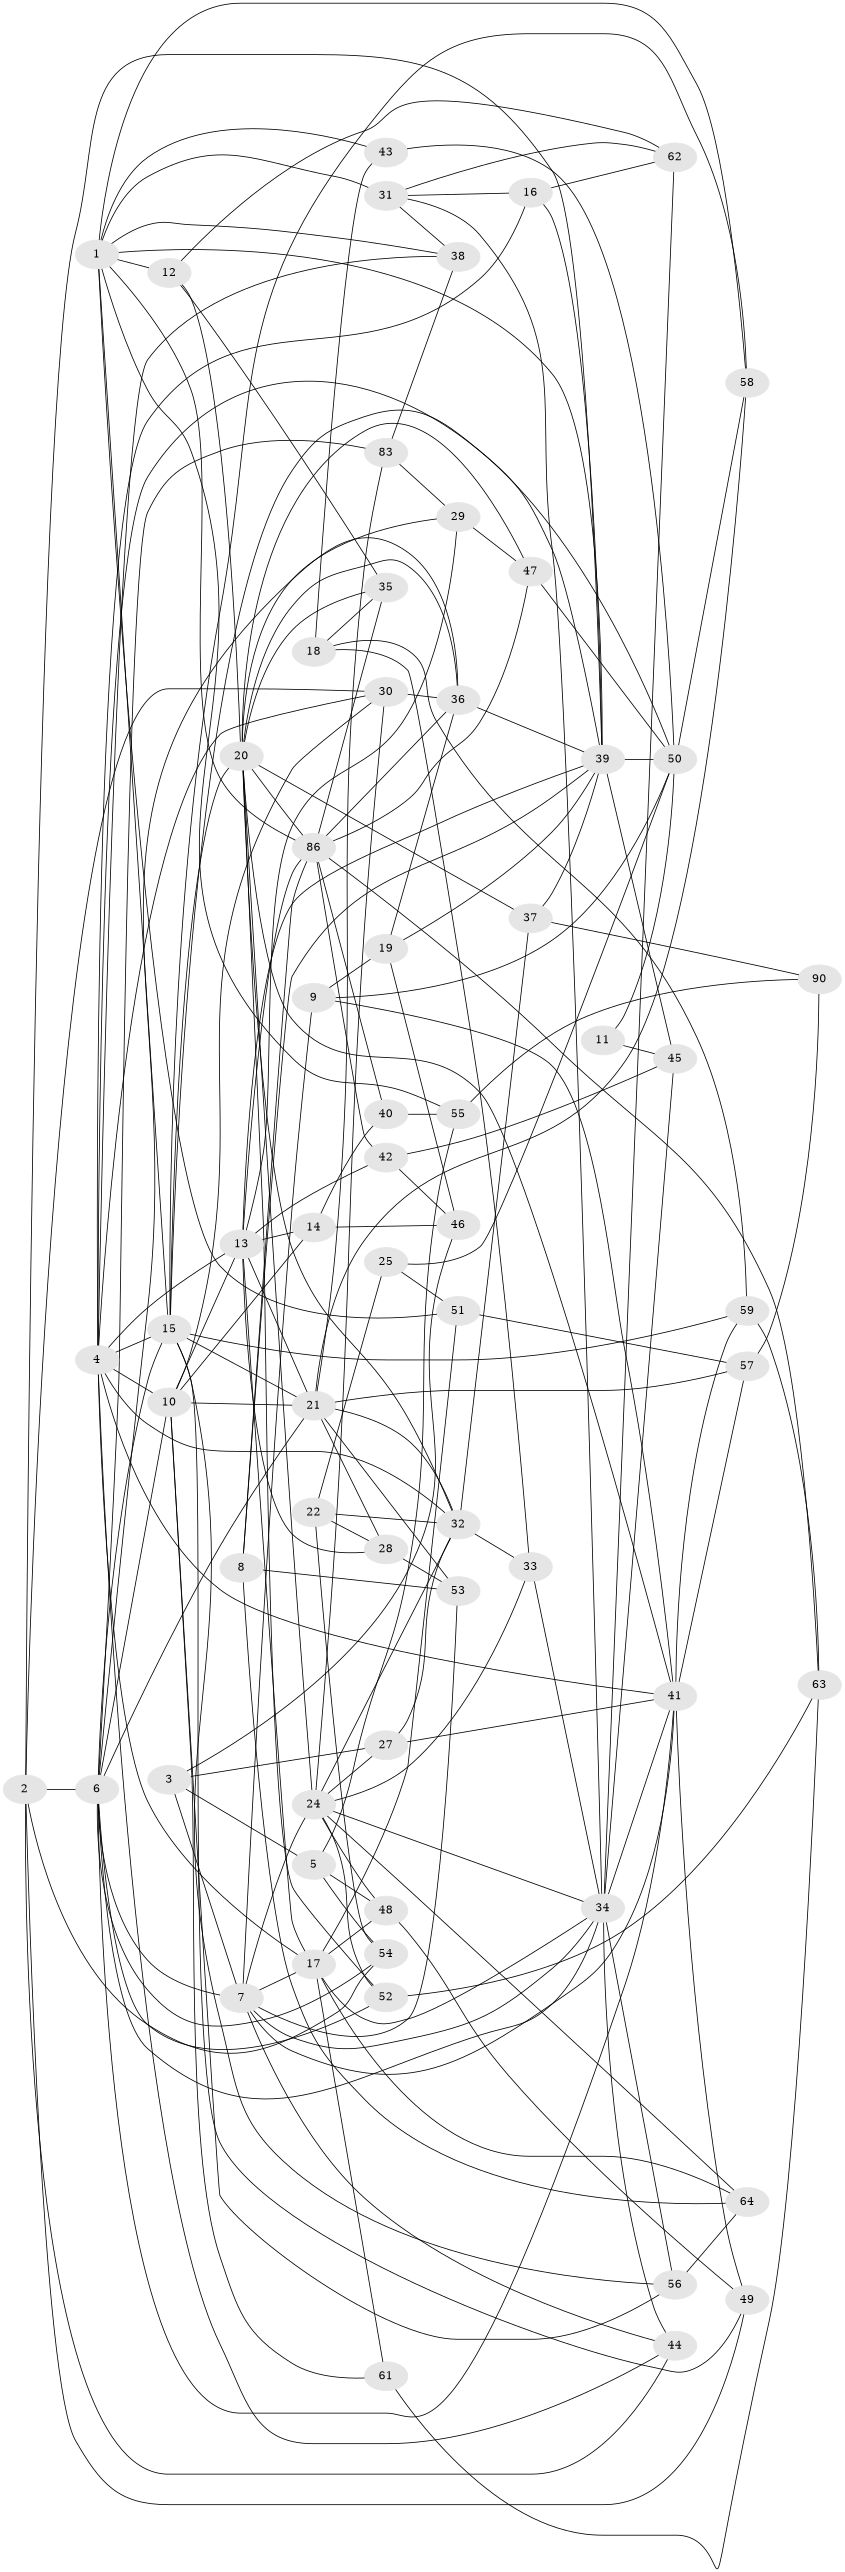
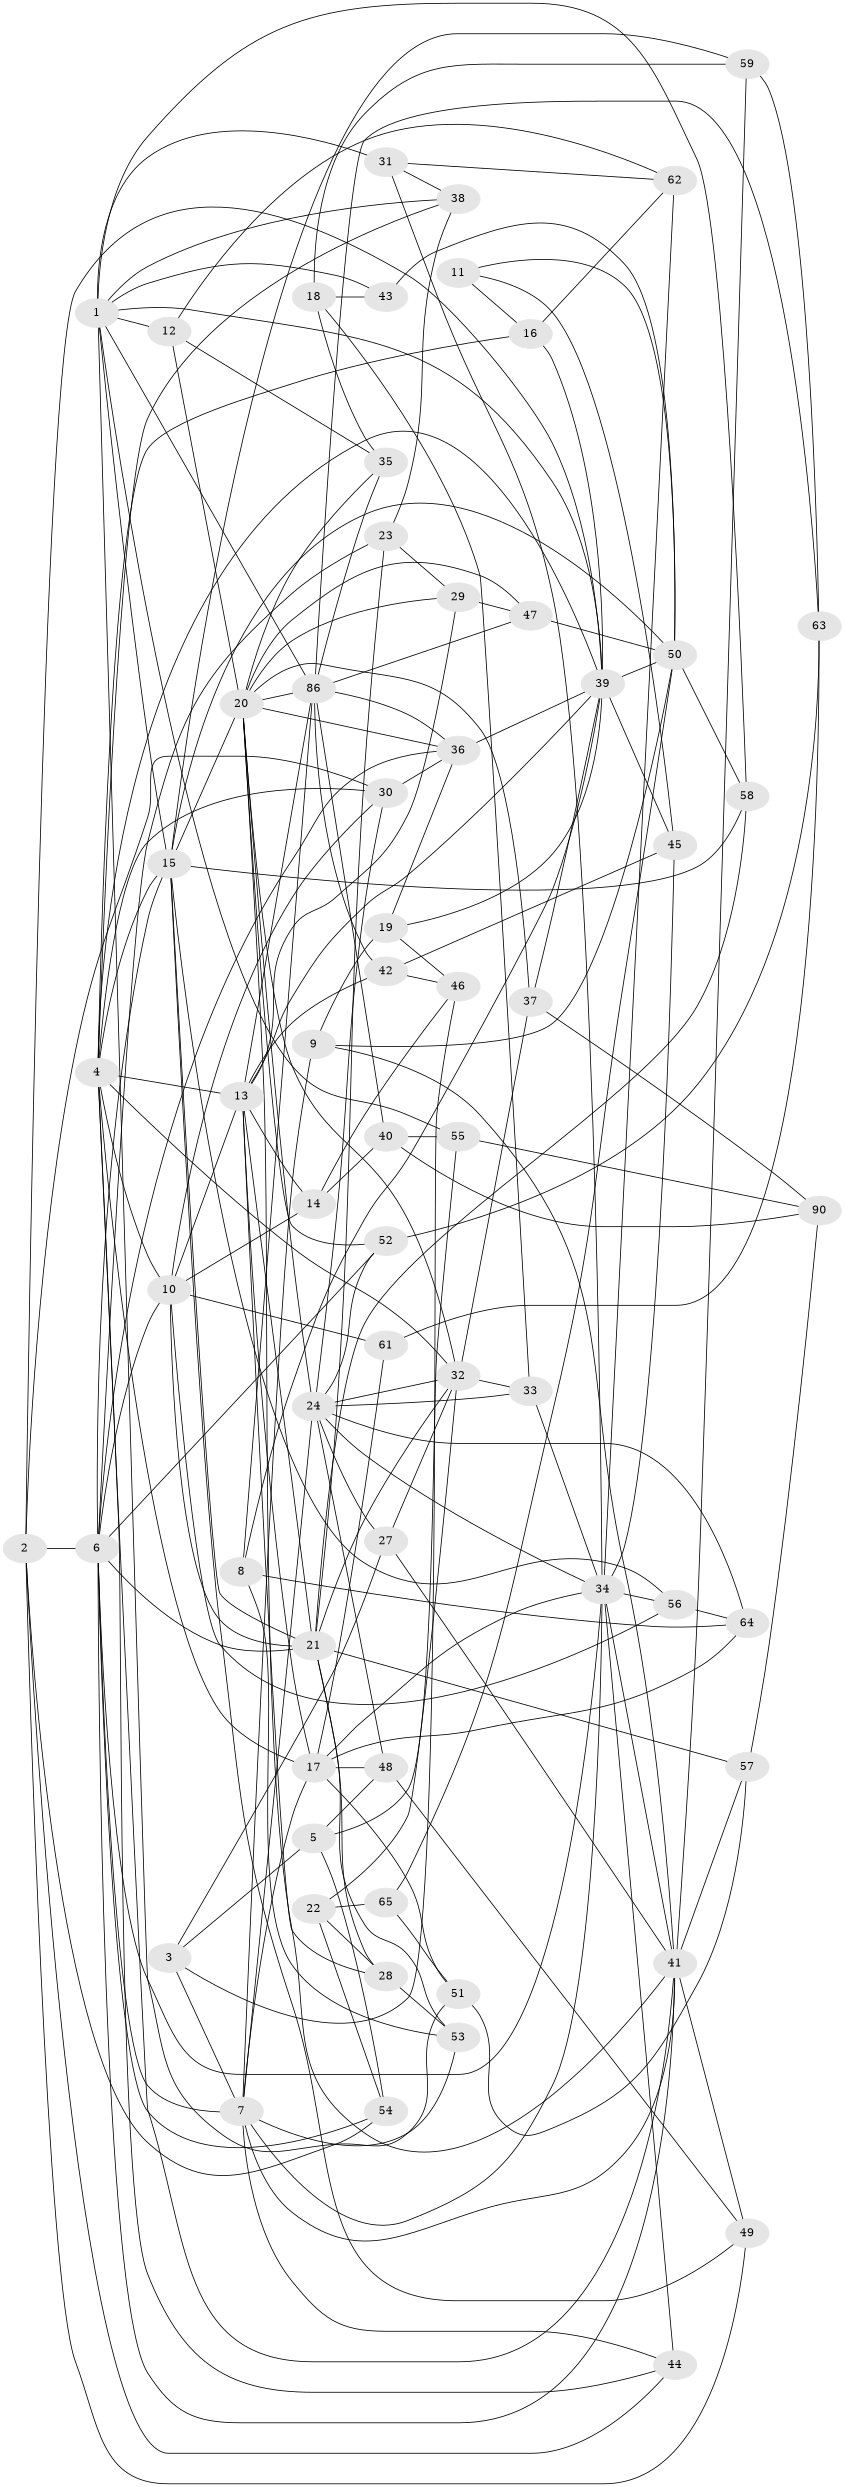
(458, 194) -> (494, 303)
(386, 453) -> (386, 536)
none -> (581, 1225)
(386, 1262) -> (386, 1903)
